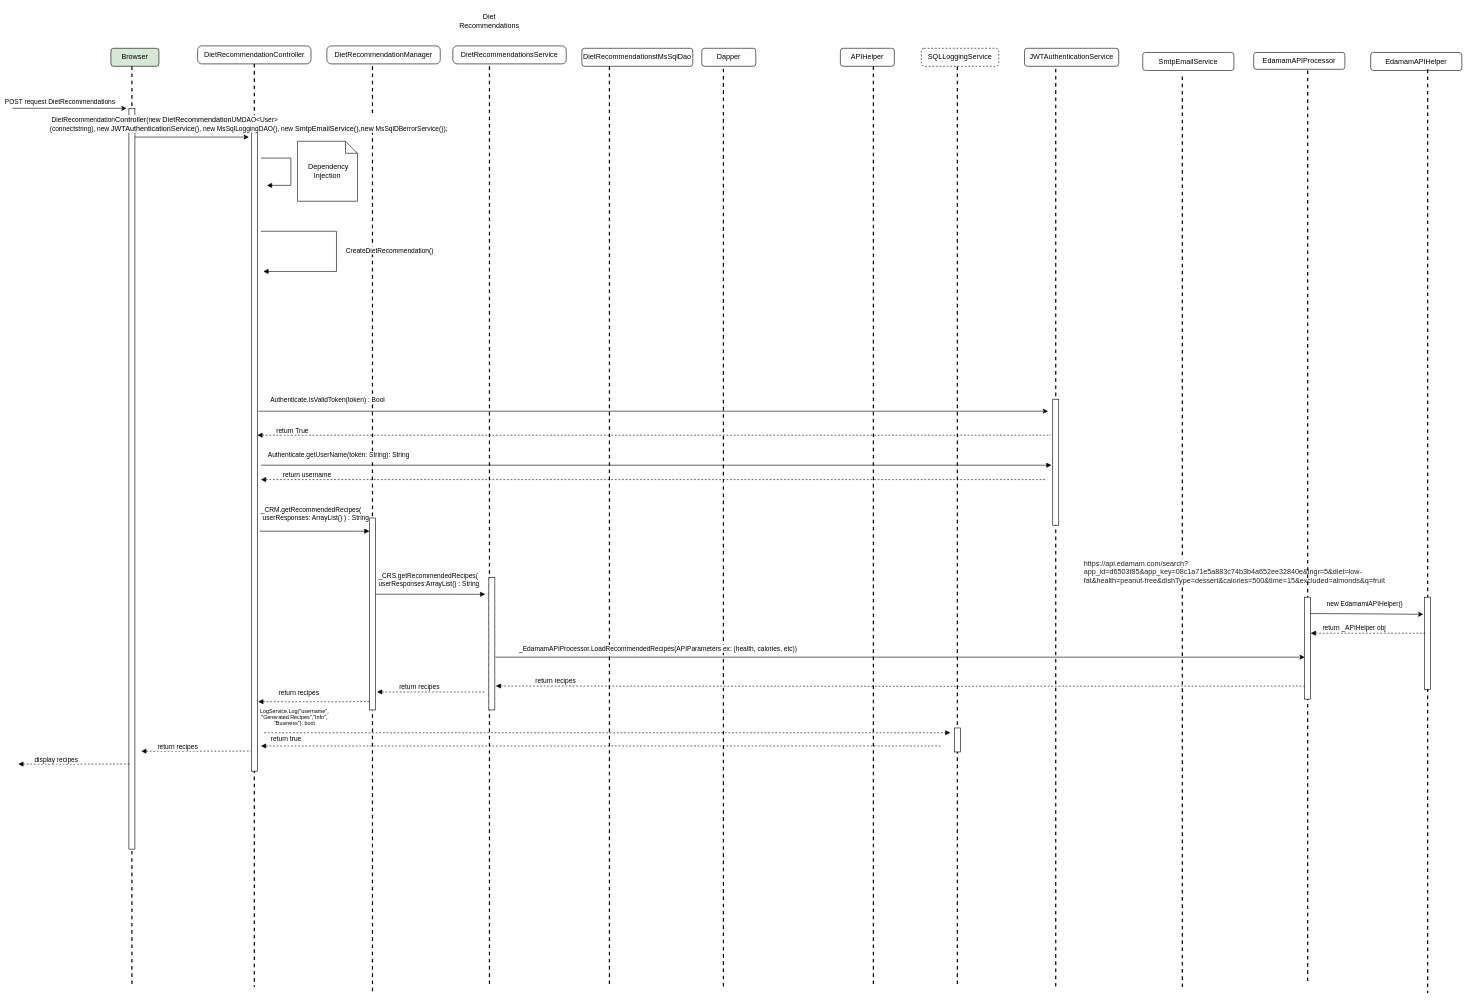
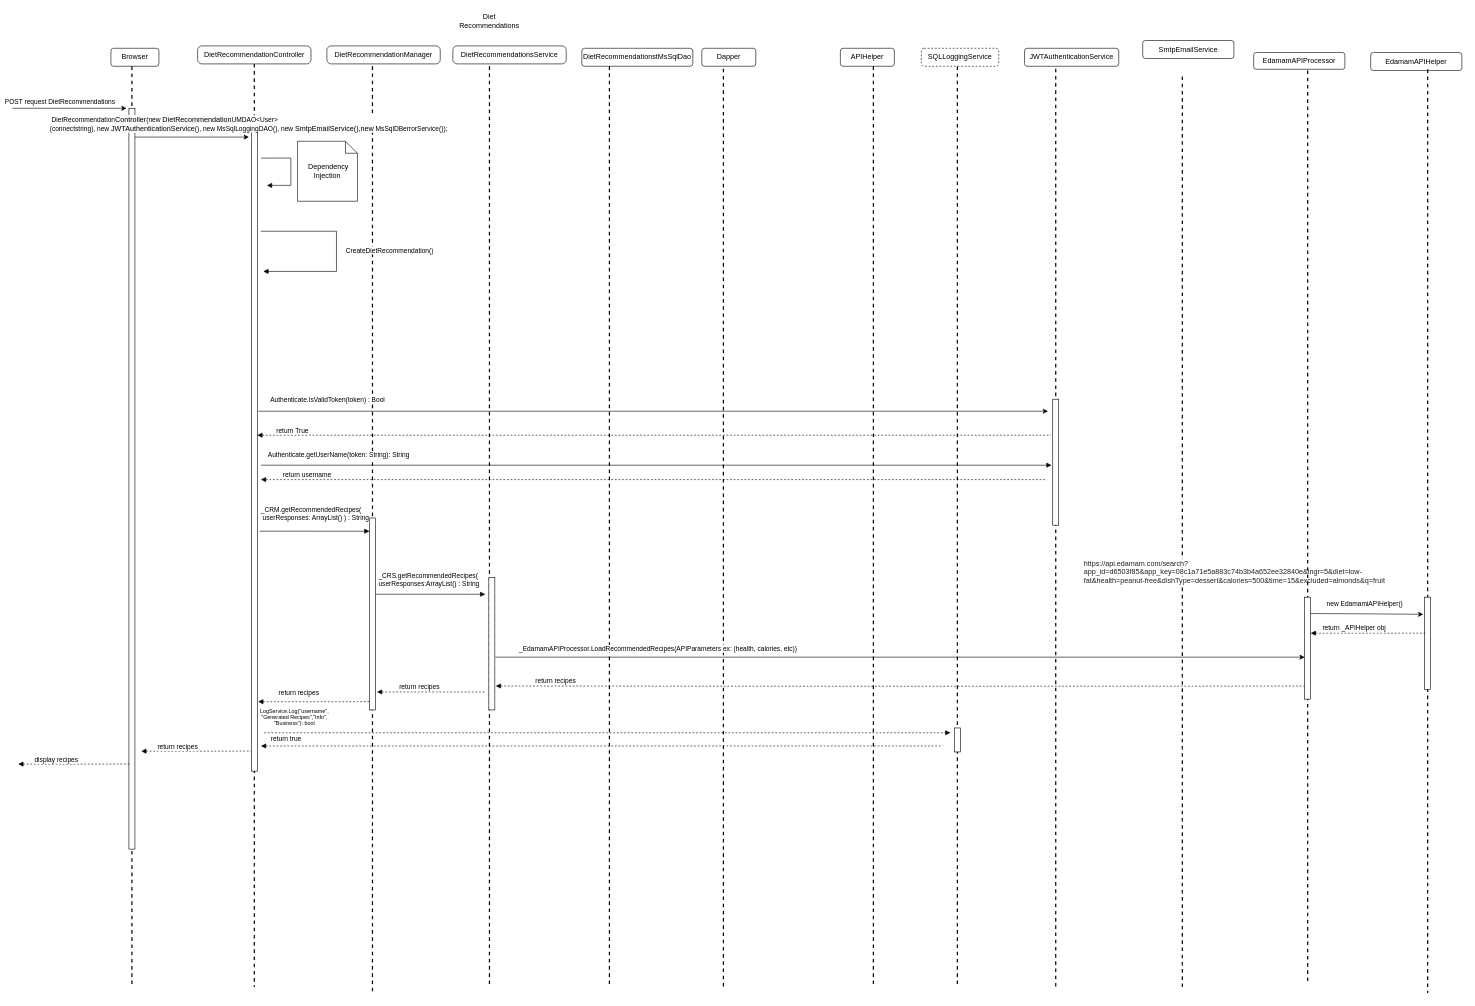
(135, 57) -> (135, 57)
(1188, 62) -> (1188, 50)
